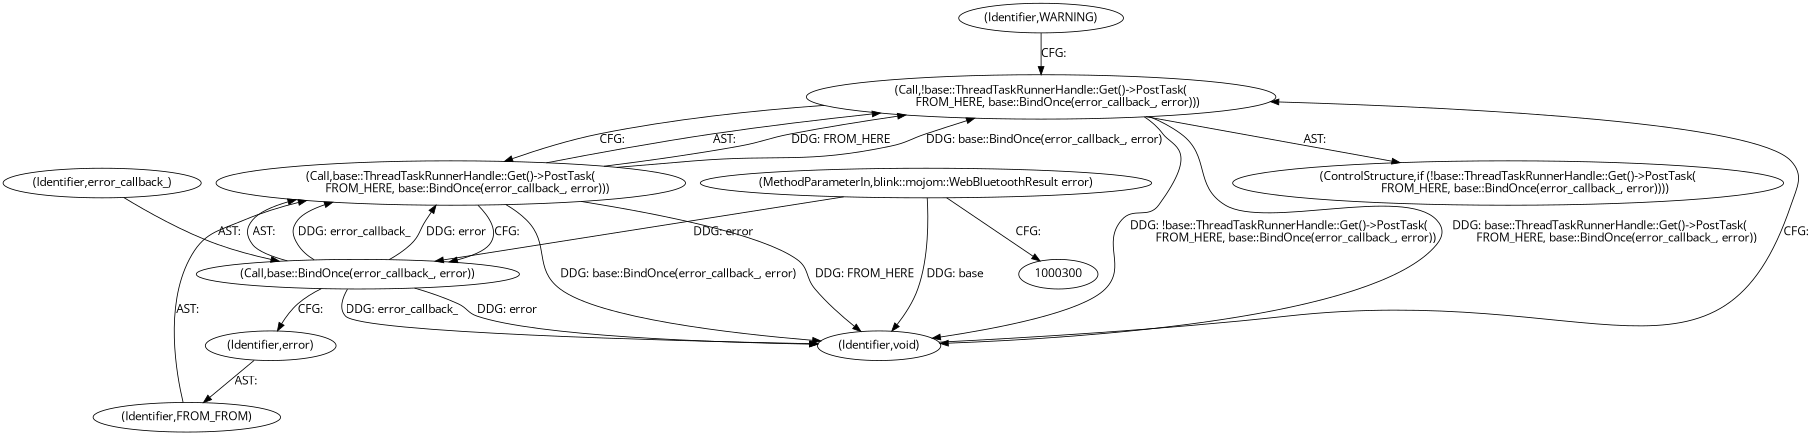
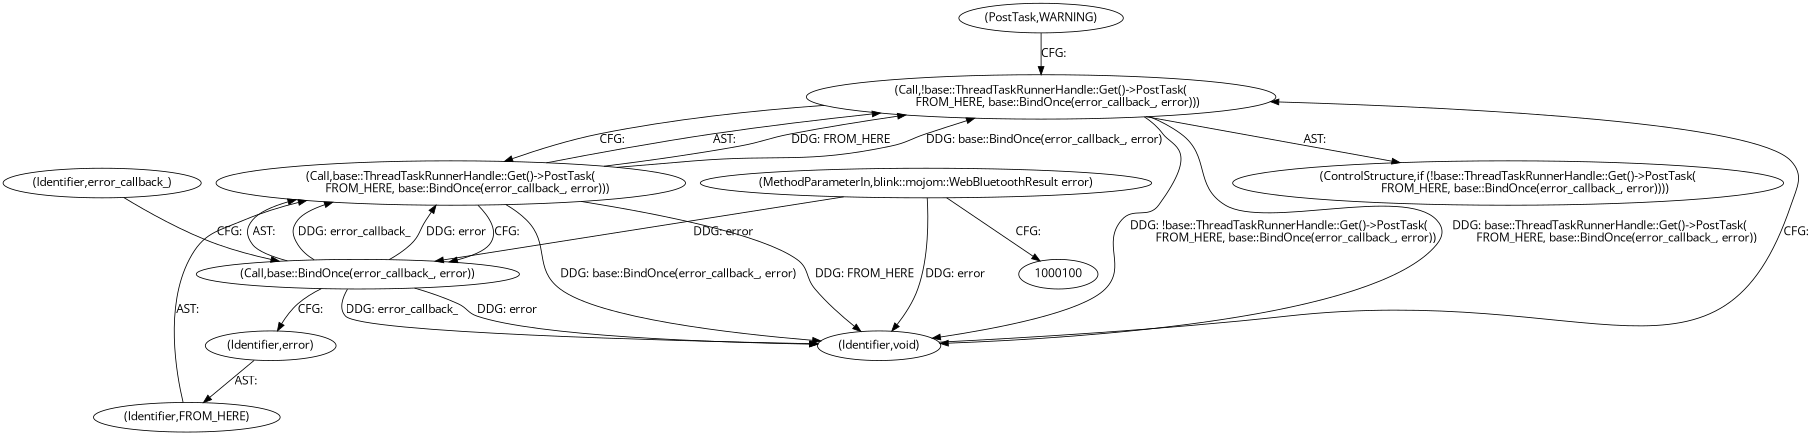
(1041, 18) -> (1041, 18)
(231, 232) -> (231, 232)
(955, 274) -> (955, 274)
(1058, 274) -> (1058, 274)
(187, 417) -> (187, 417)
